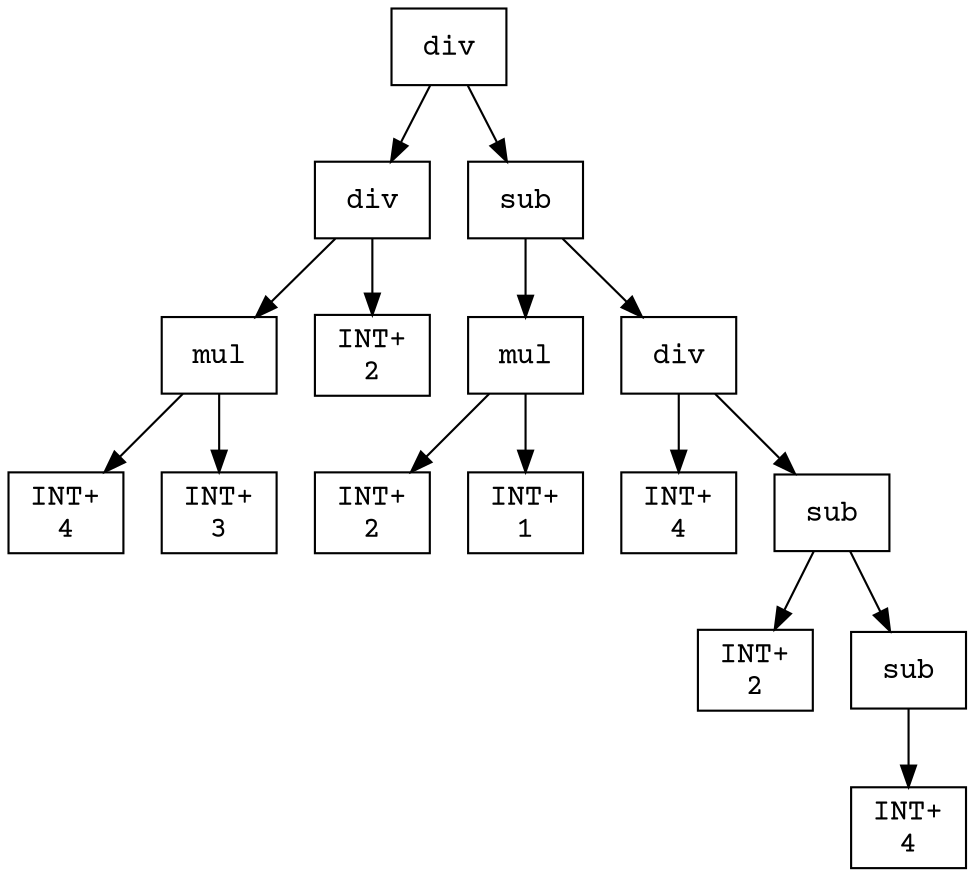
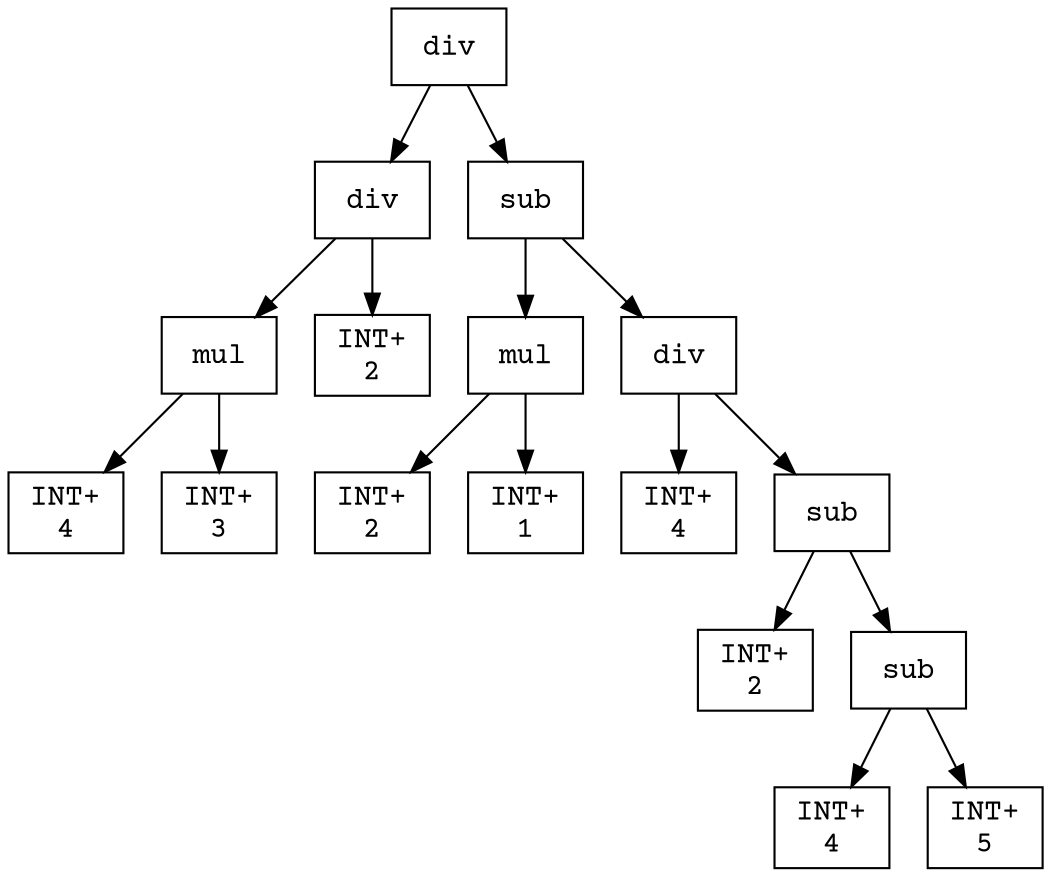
none -> (985, 828)
